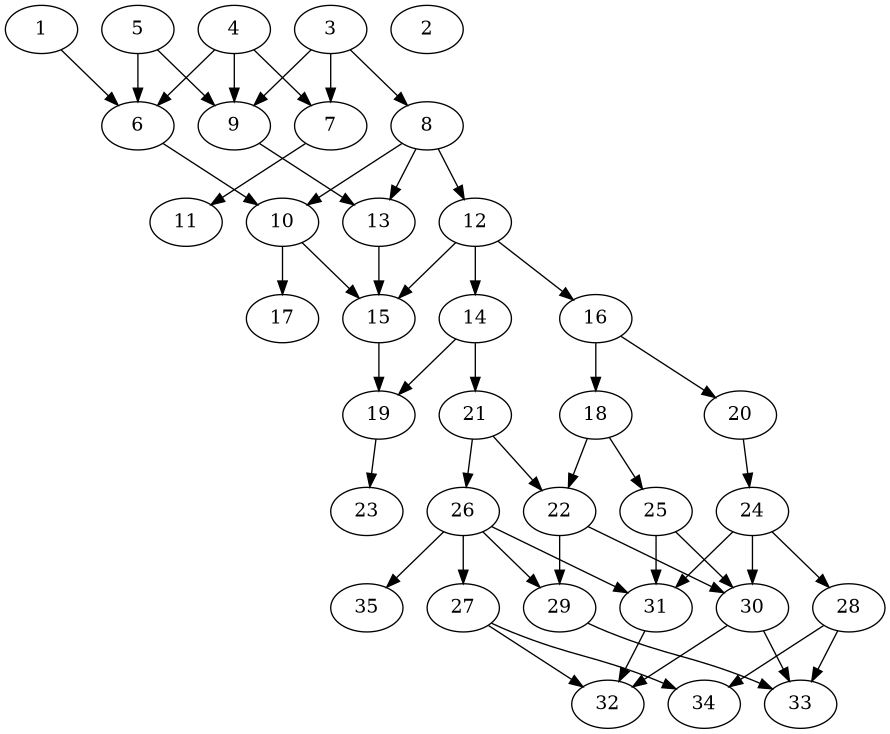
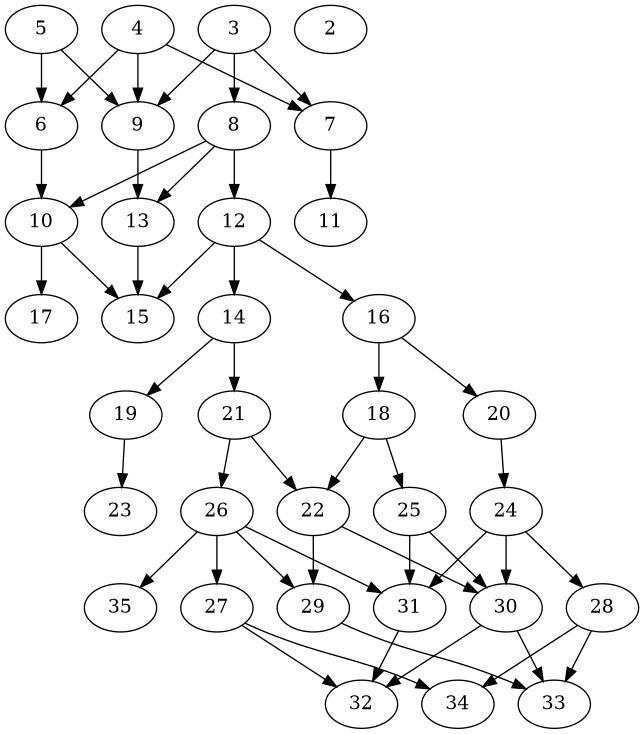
(42, 29) -> none
(379, 360) -> none
